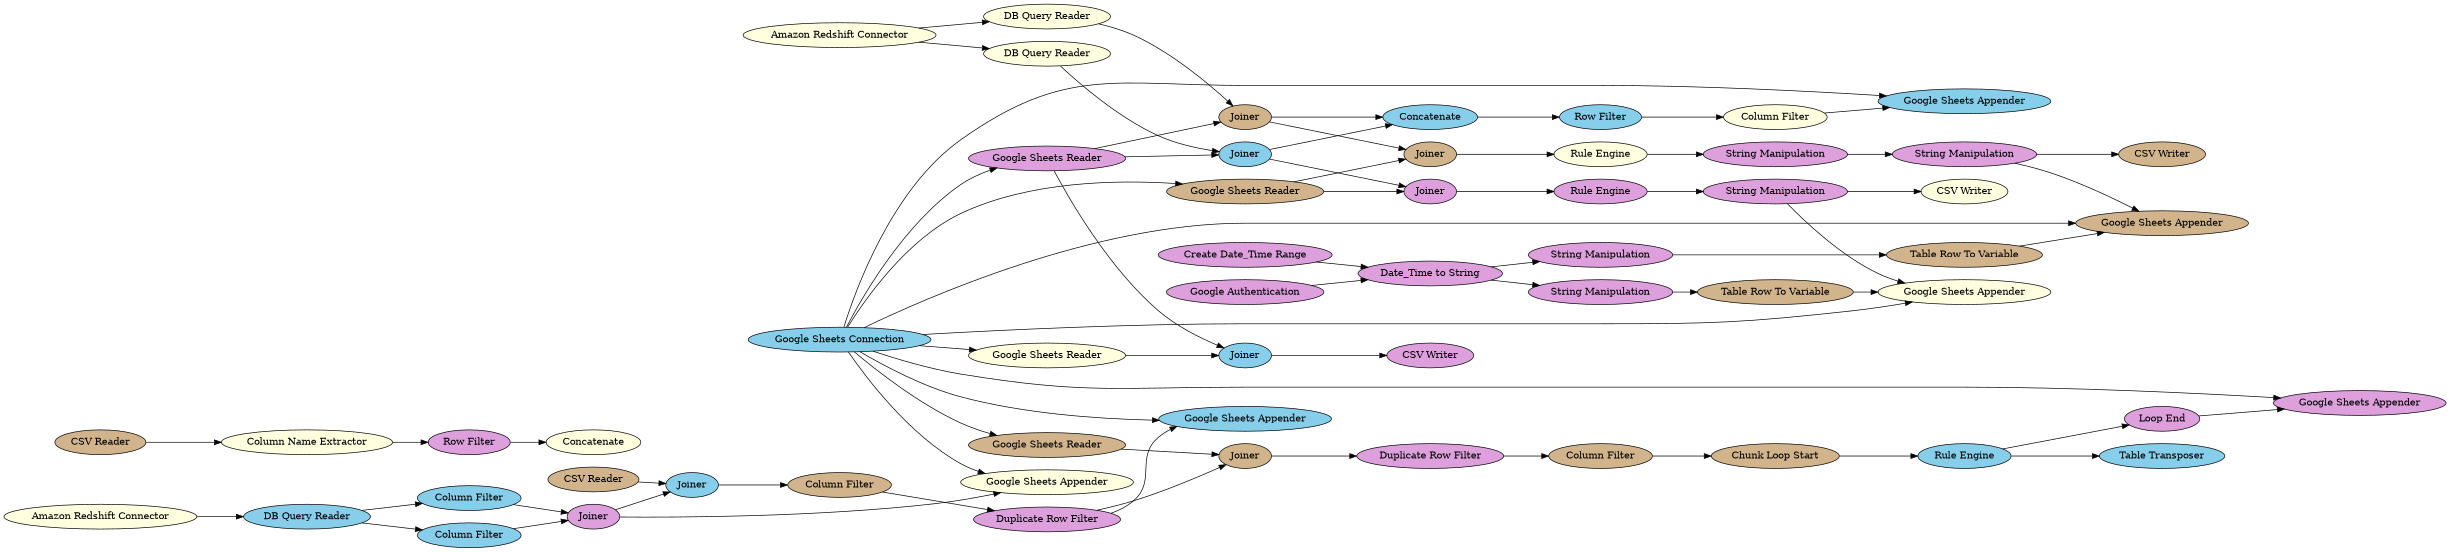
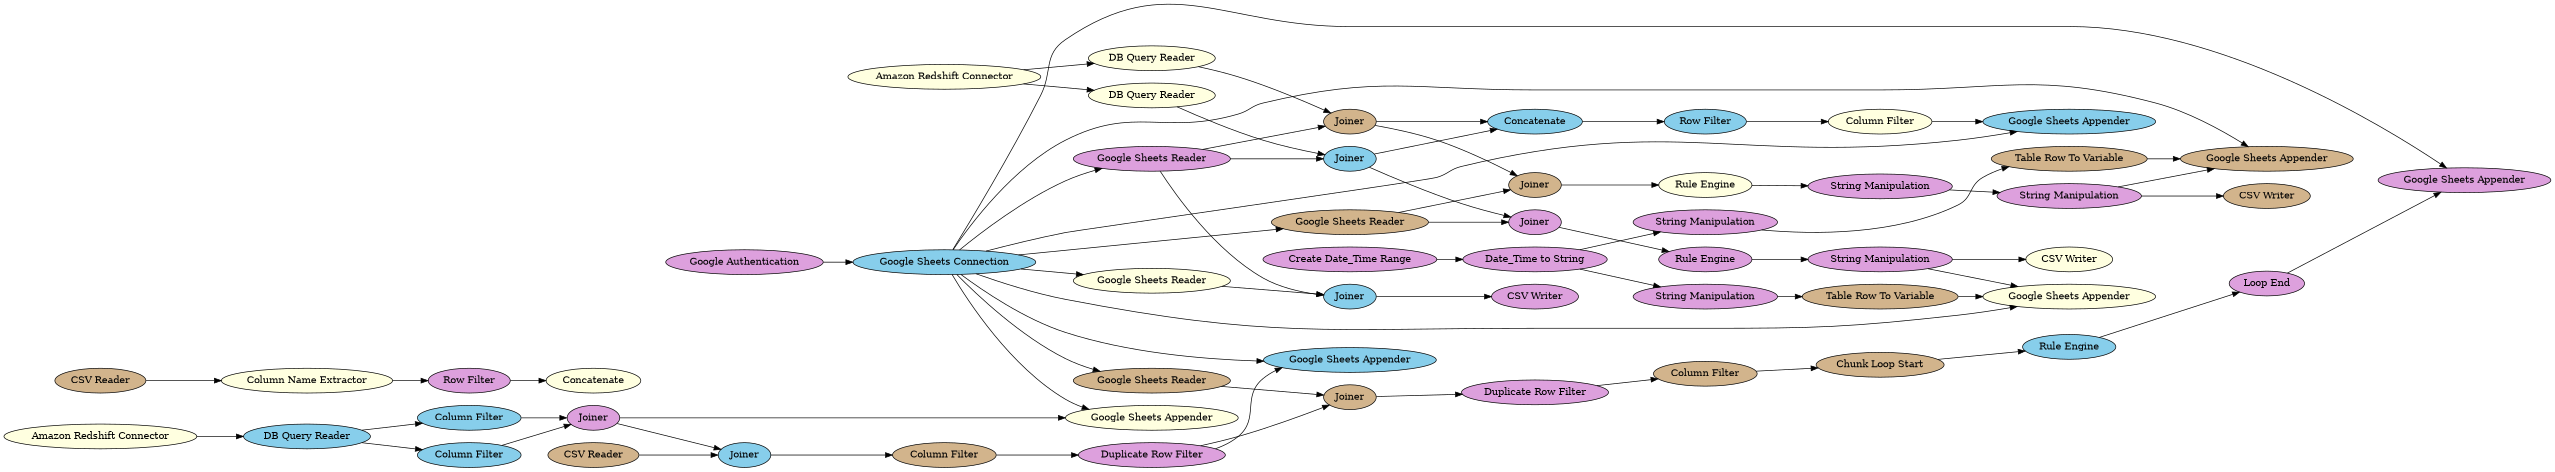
(1336, 283) -> (835, 262)
(2162, 456) -> none
